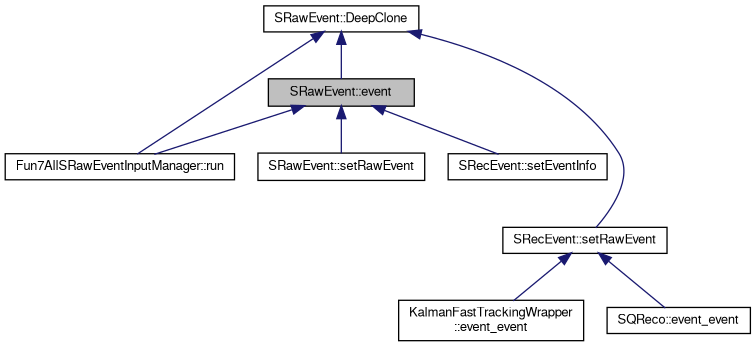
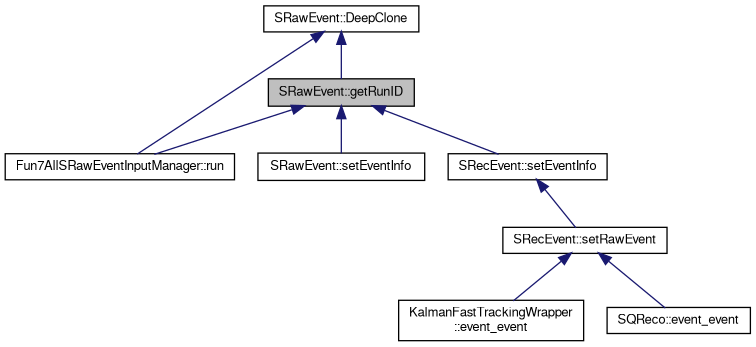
(341, 92) -> (341, 92)
(566, 98) -> (560, 209)
(341, 167) -> (341, 167)
